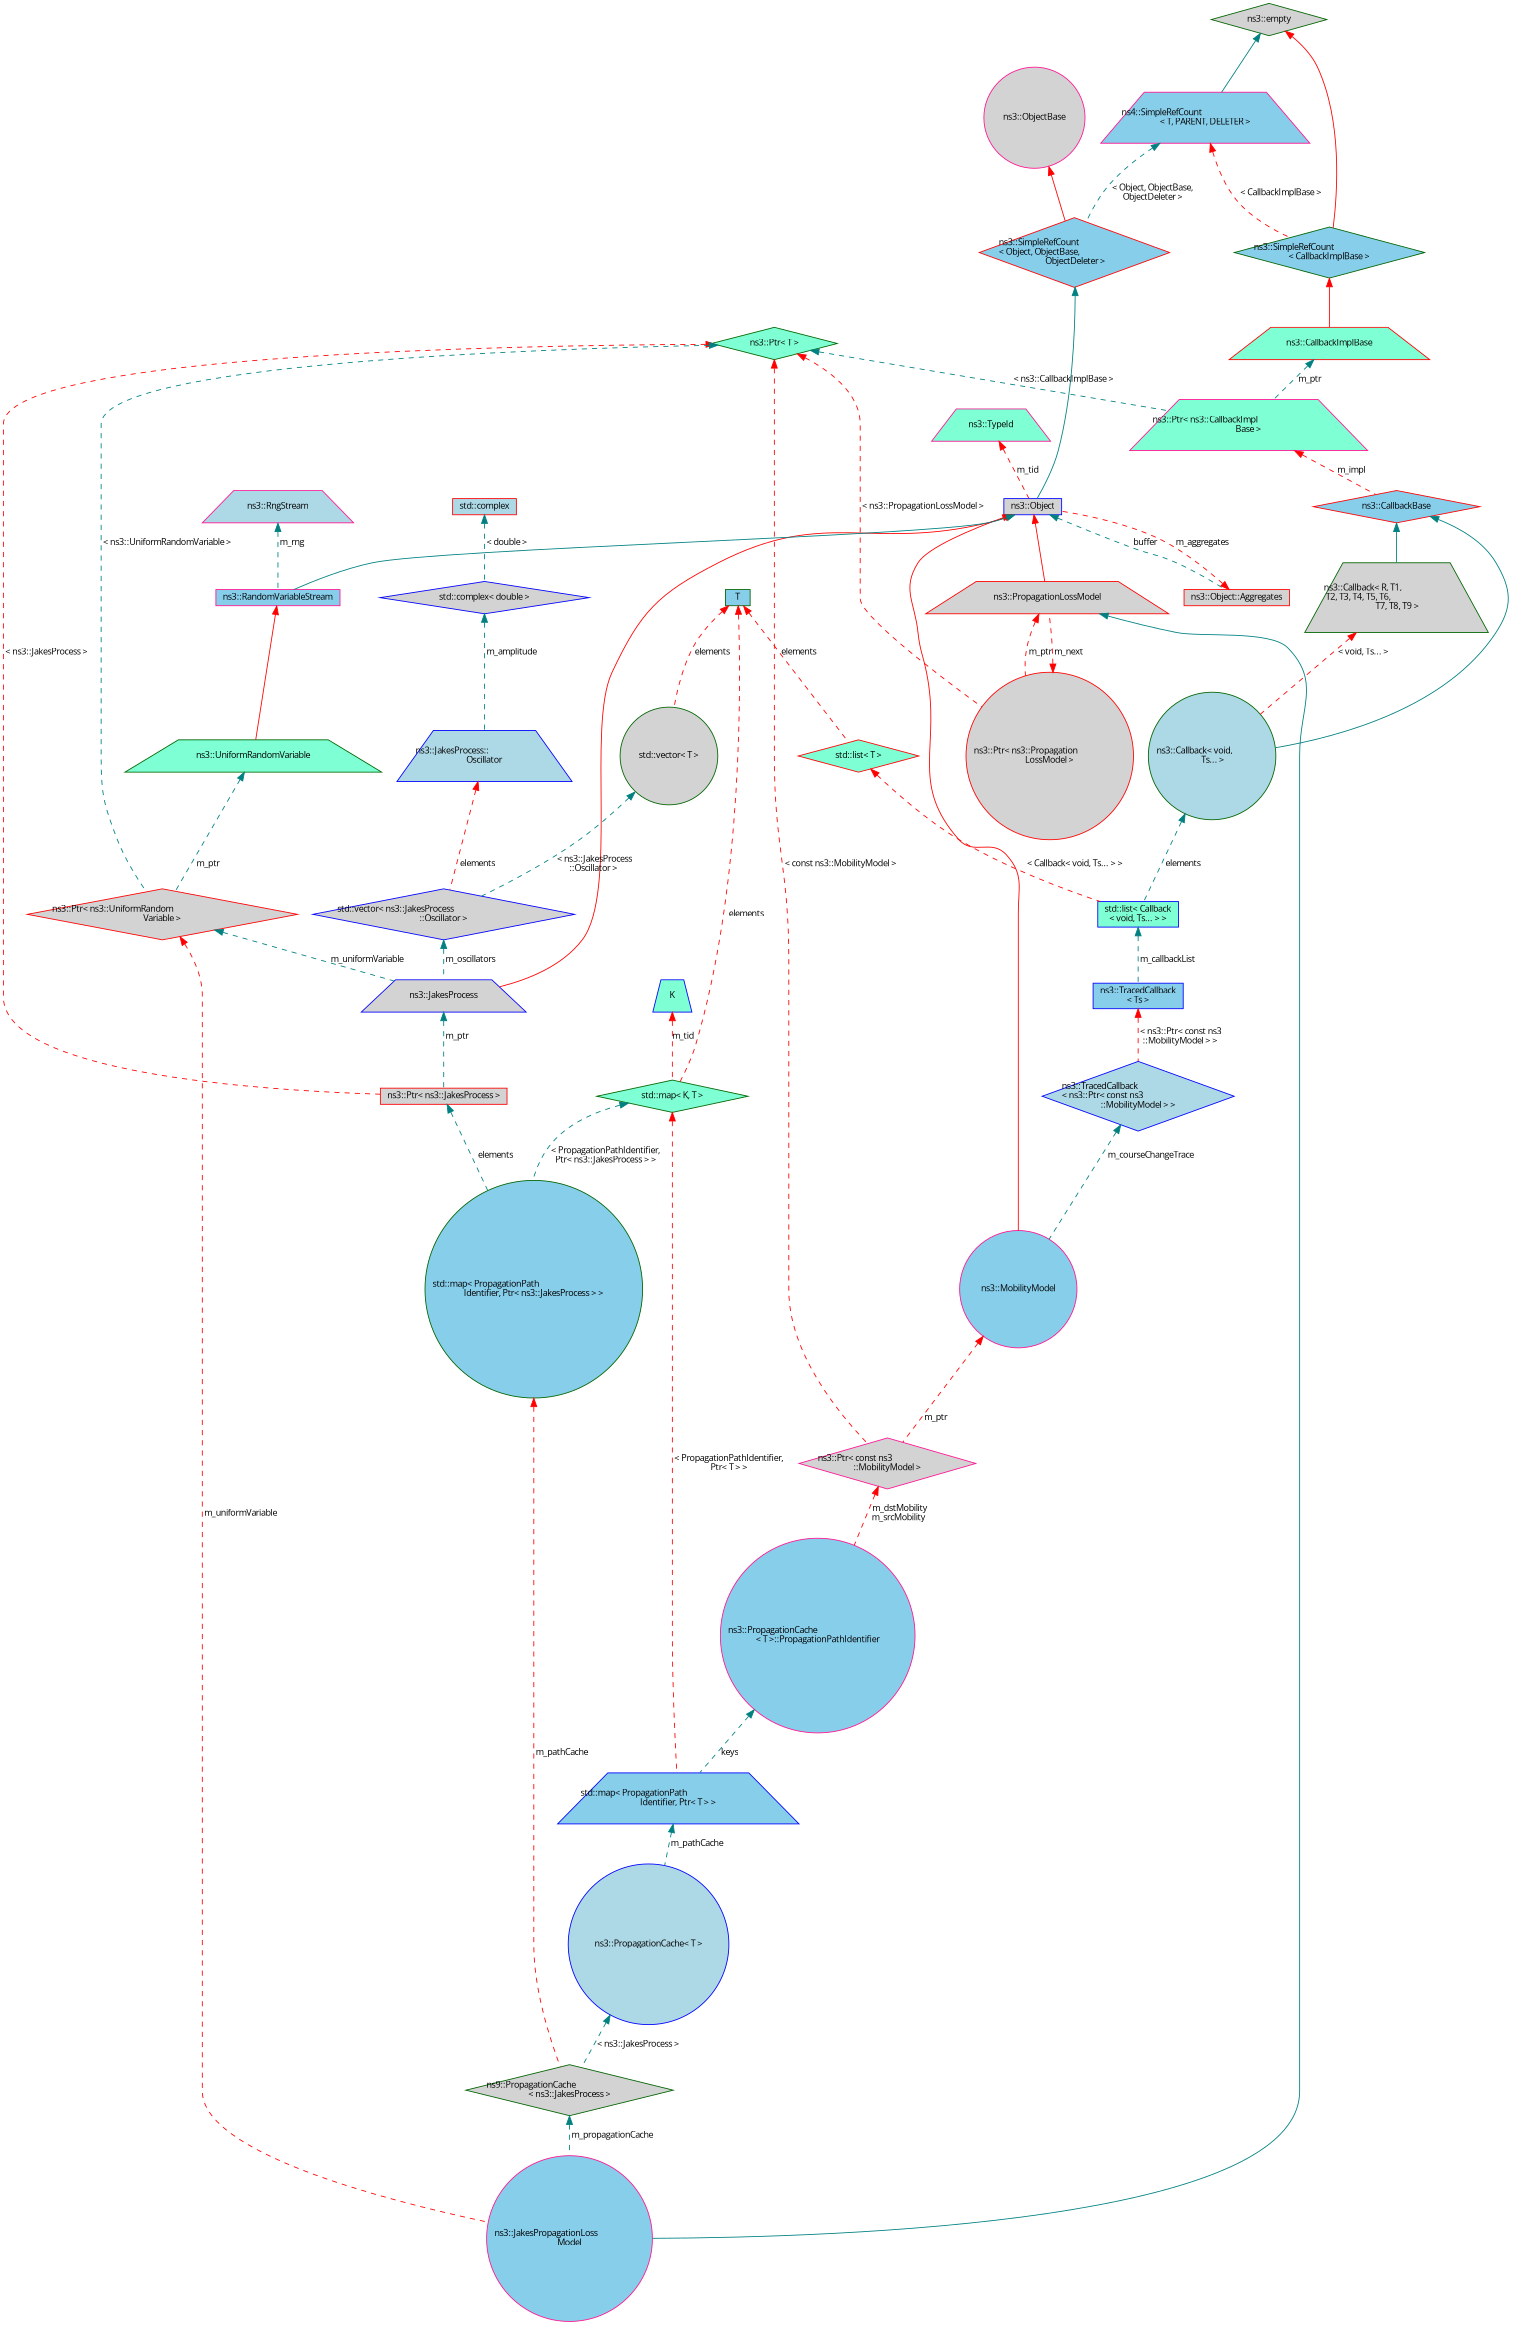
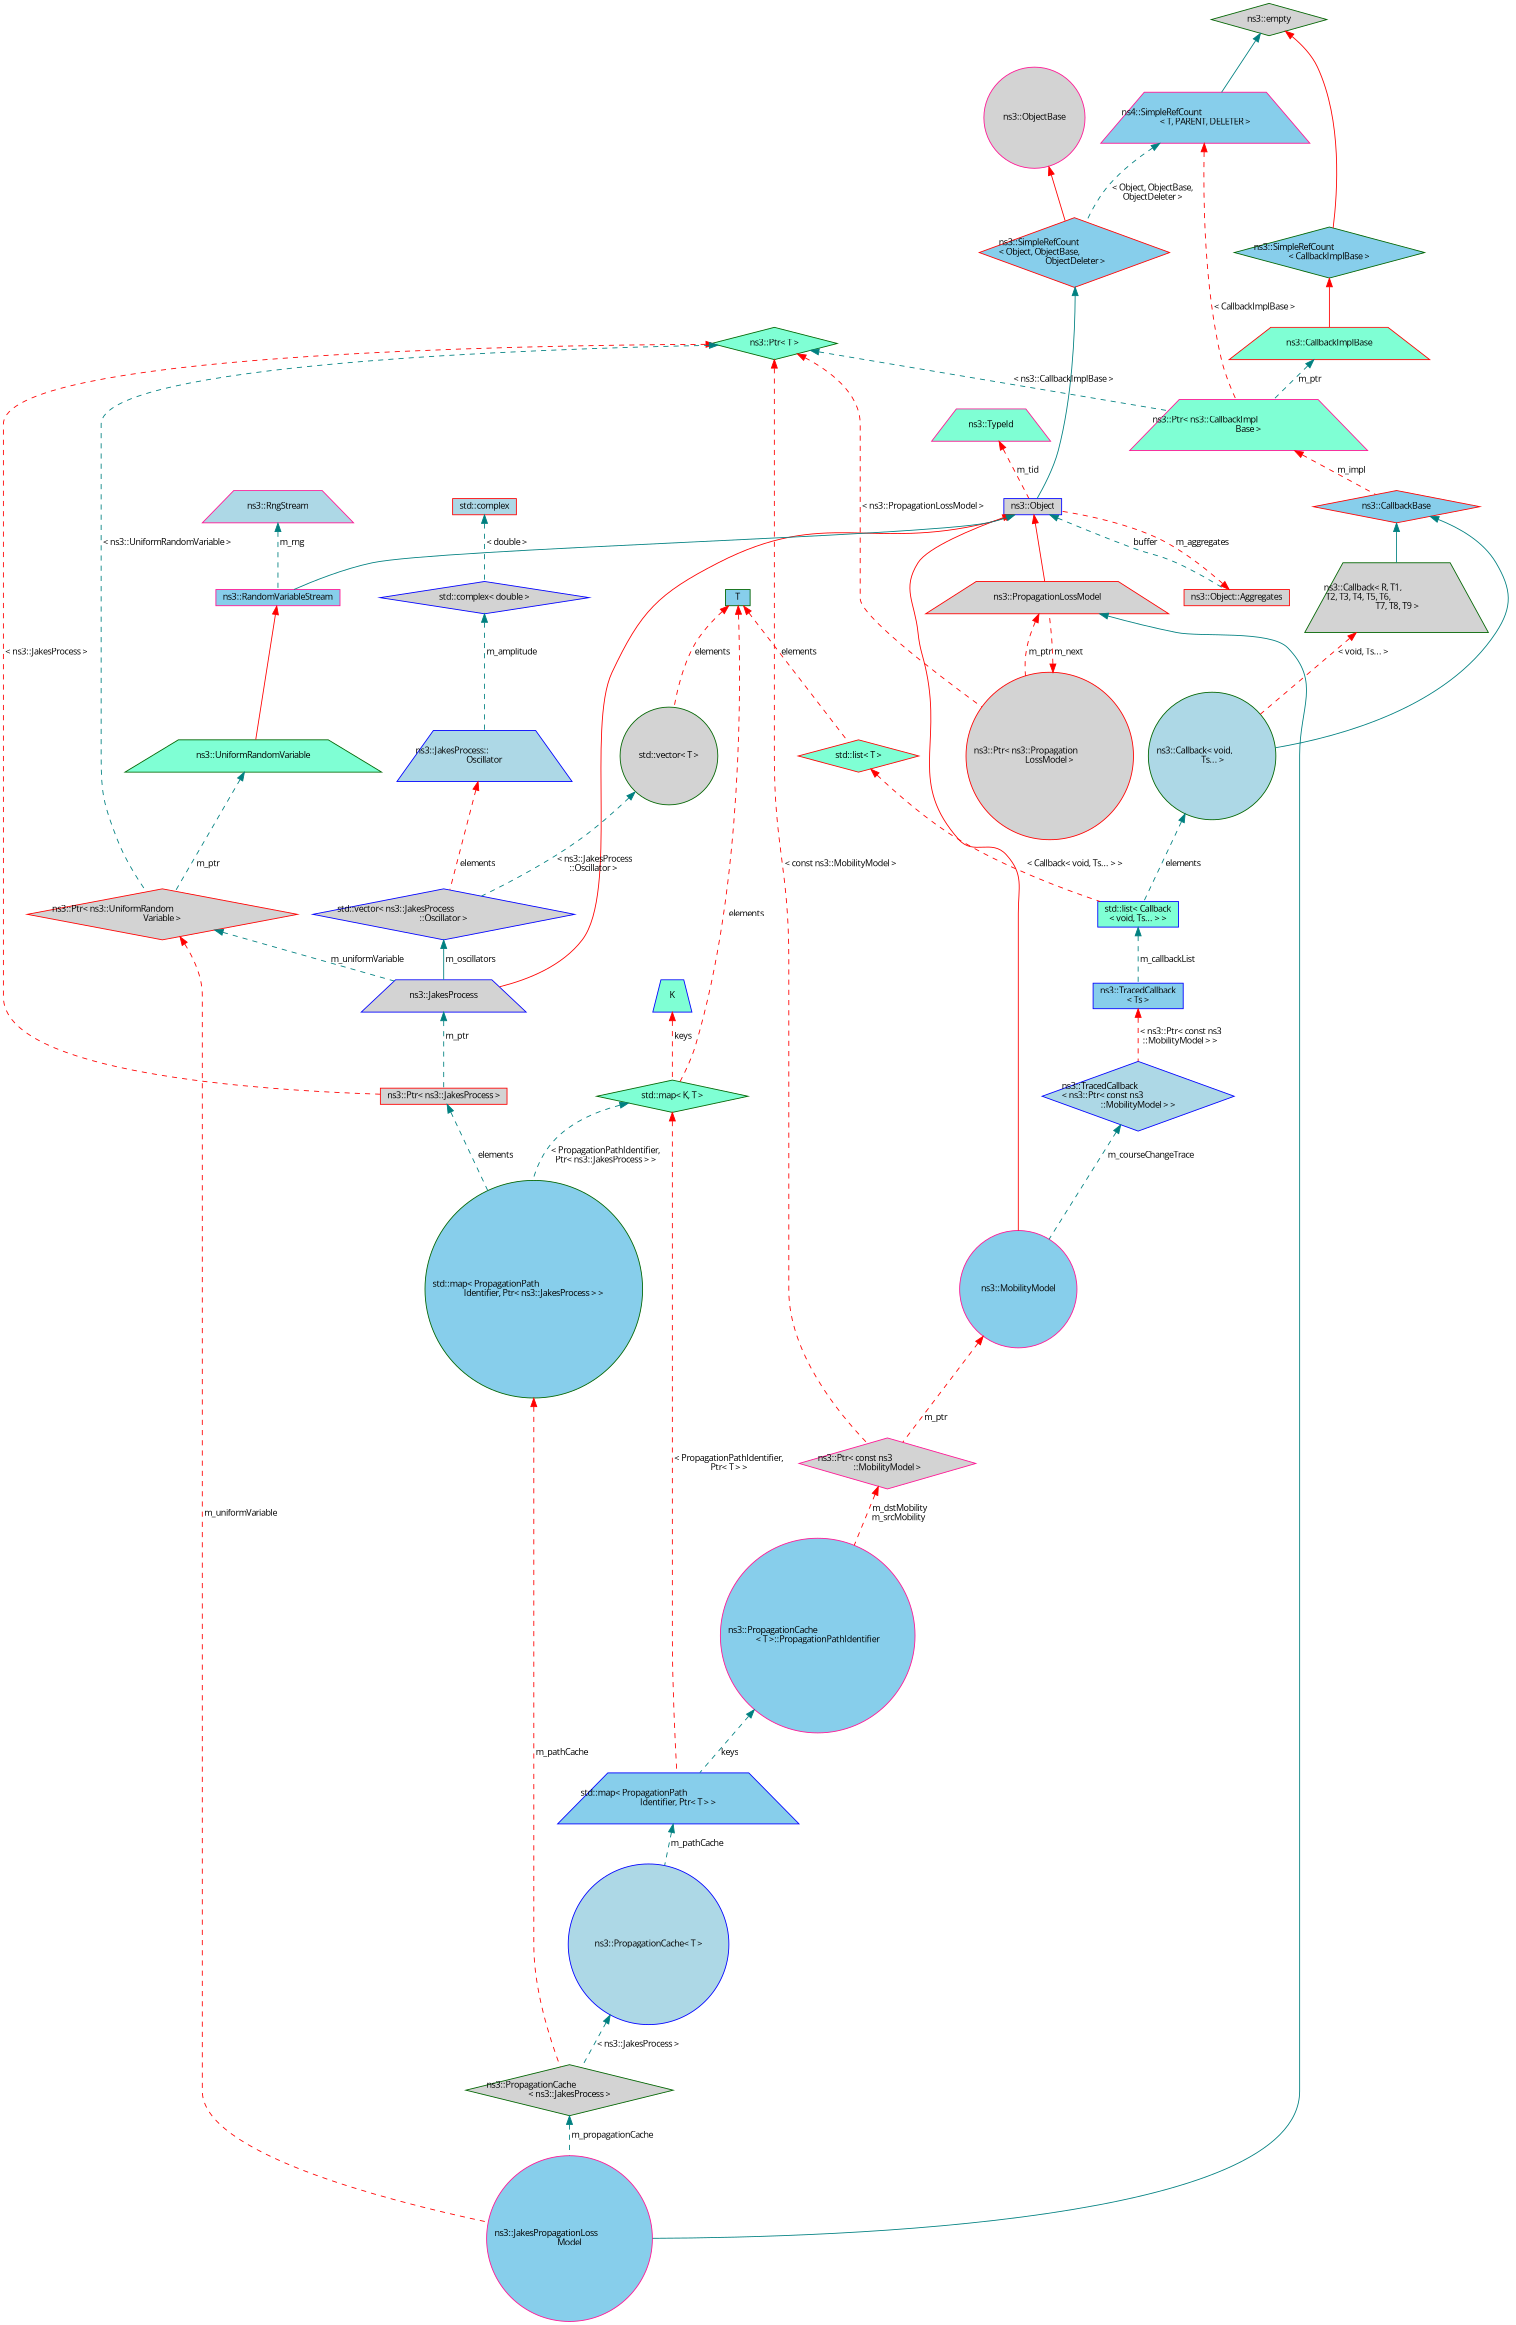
(1240, 204) -> (1208, 277)
(444, 964) -> (444, 964)
(682, 1037) -> (682, 1037)
(570, 2090) -> (570, 2090)
